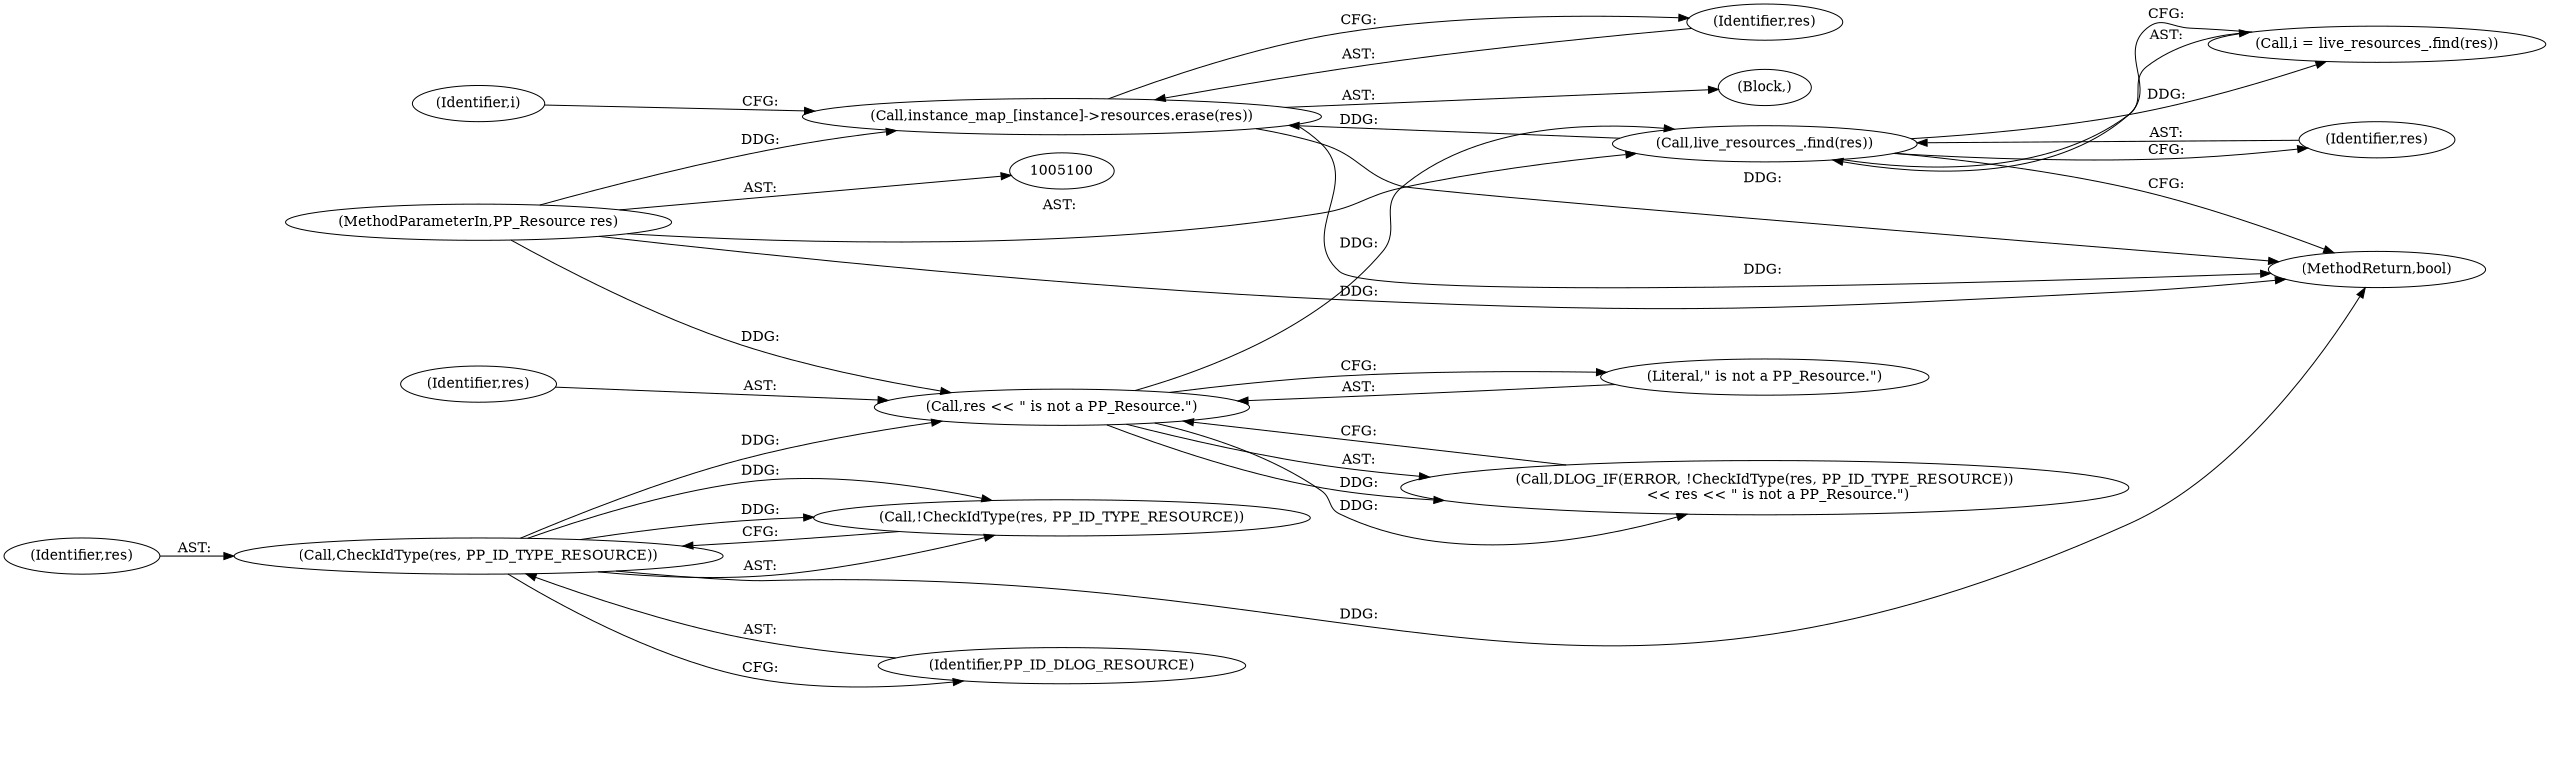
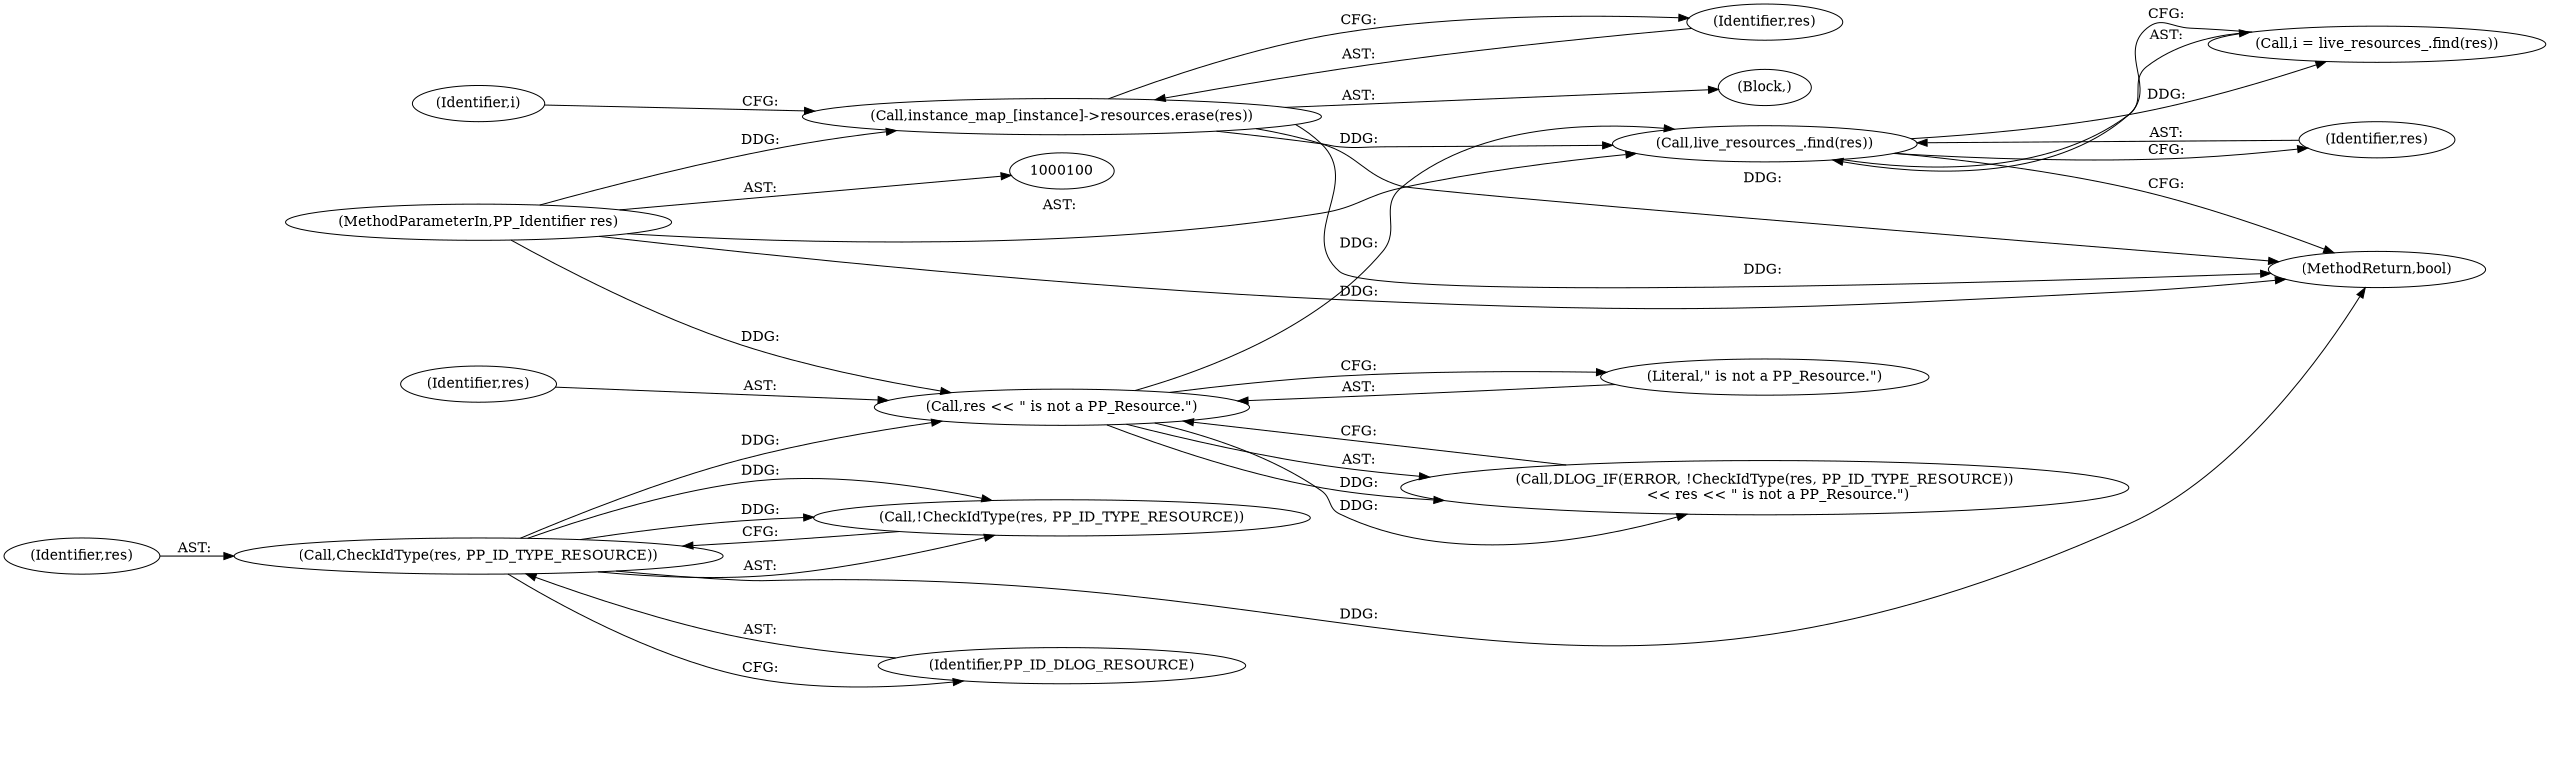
(1460, 132) -> (1409, 147)
(1062, 171) -> (1062, 171)
(479, 222) -> (479, 222)
